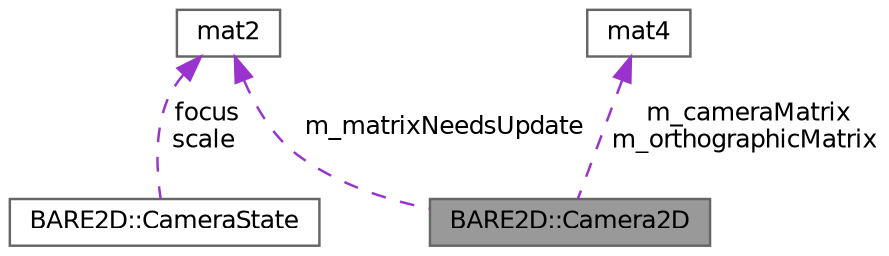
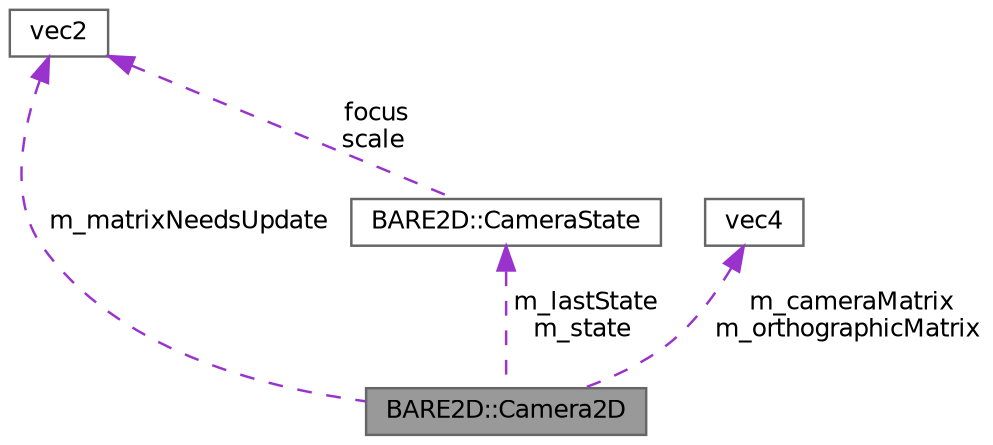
(228, 33) -> (59, 33)
(639, 33) -> (754, 222)
none -> (506, 330)
